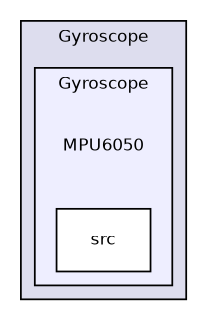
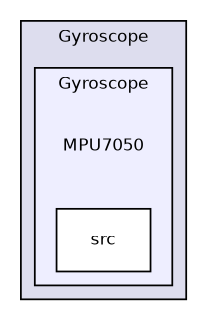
(104, 146) -> (104, 146)
